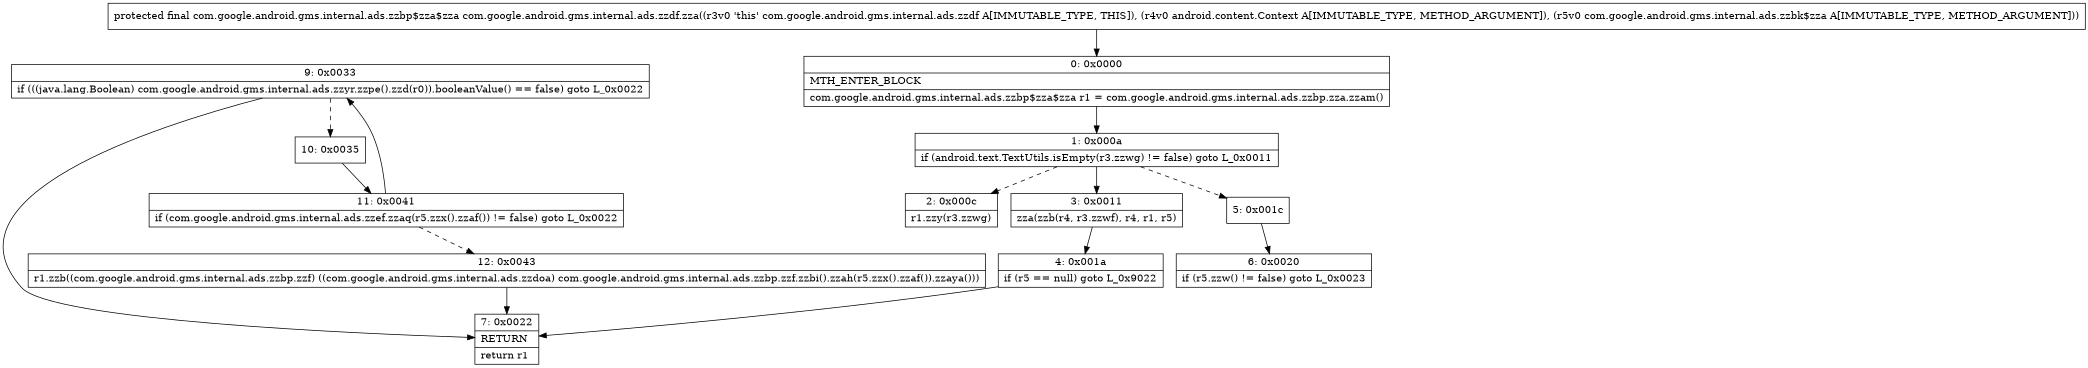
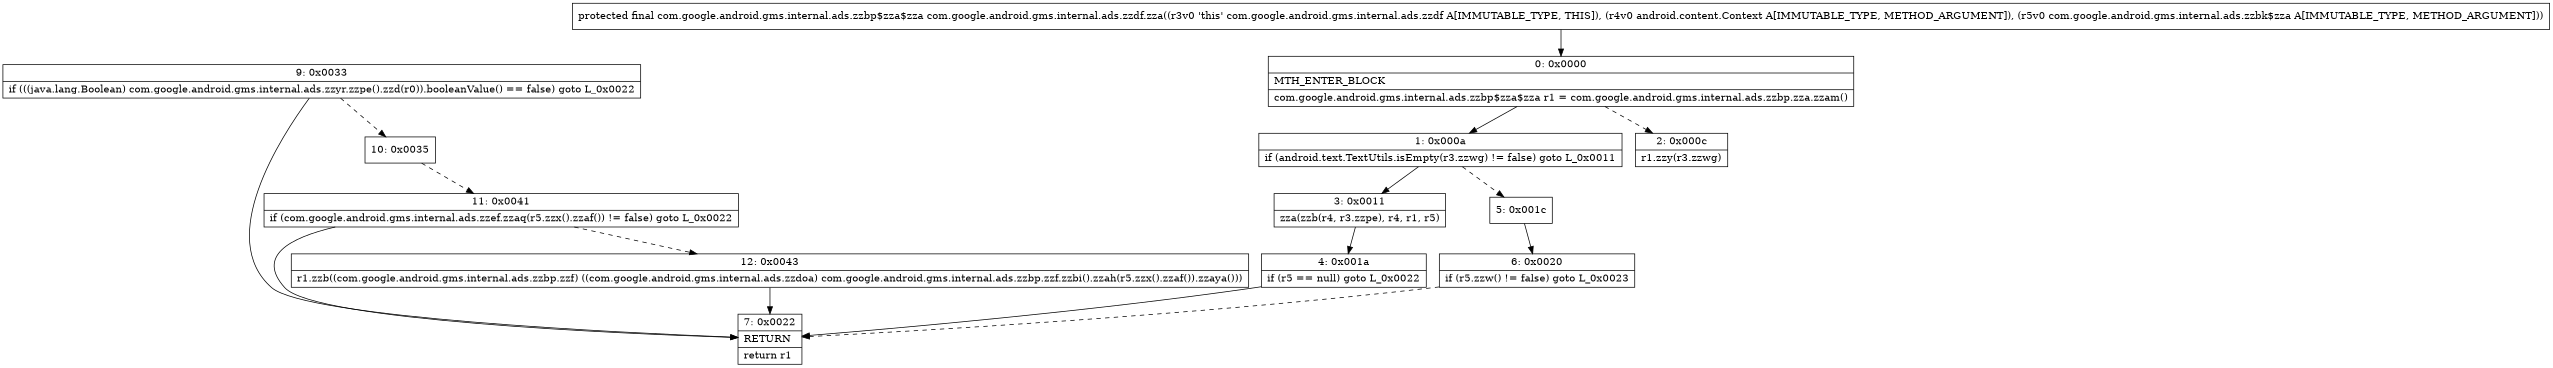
(377, 146) -> (455, 321)
(354, 176) -> (445, 177)
(1028, 179) -> (1625, 118)
(1097, 218) -> (1360, 218)
(1081, 279) -> (1344, 279)
none -> (1125, 316)
